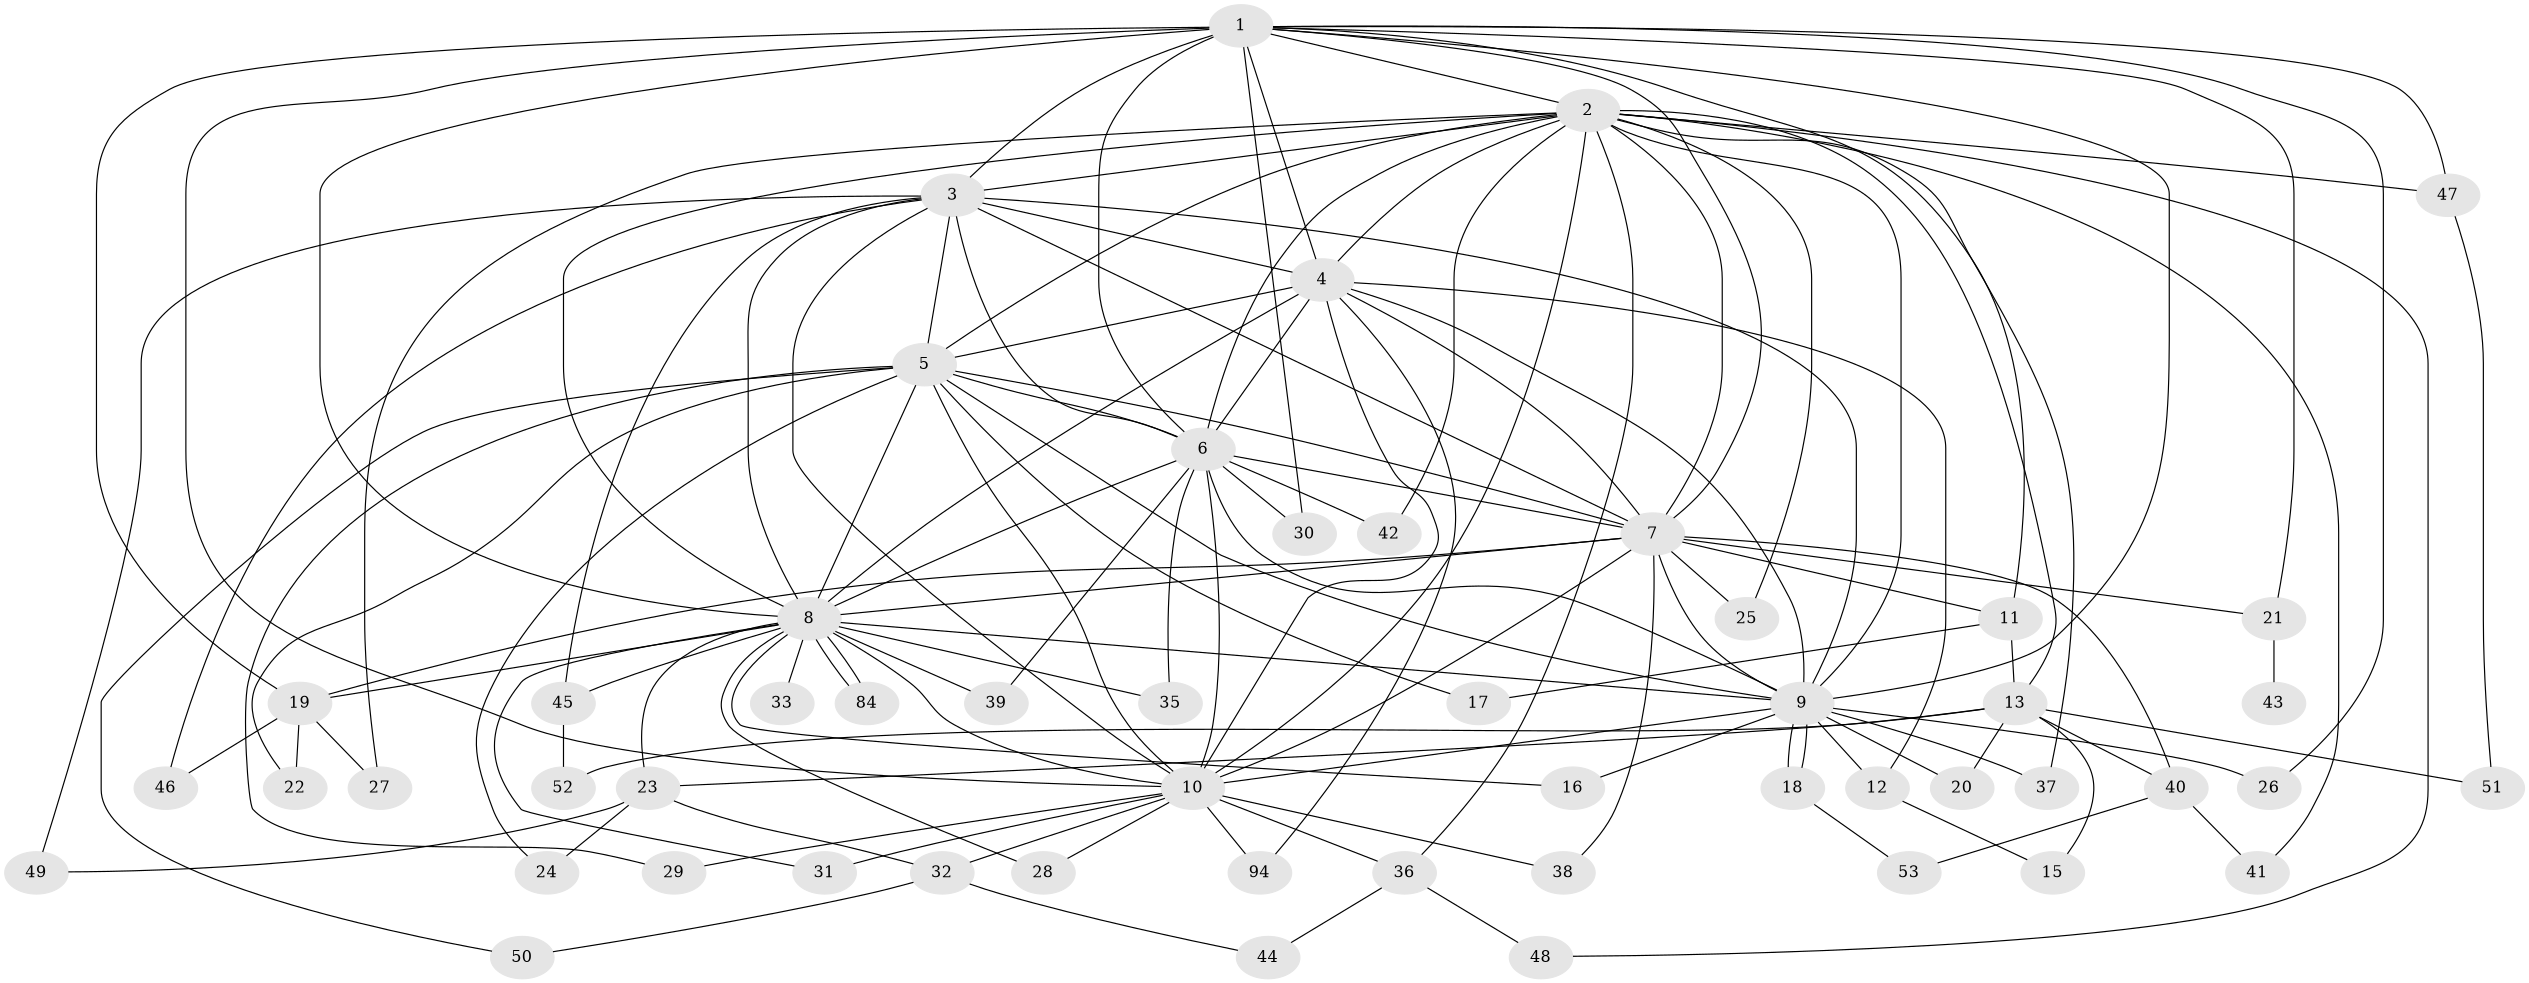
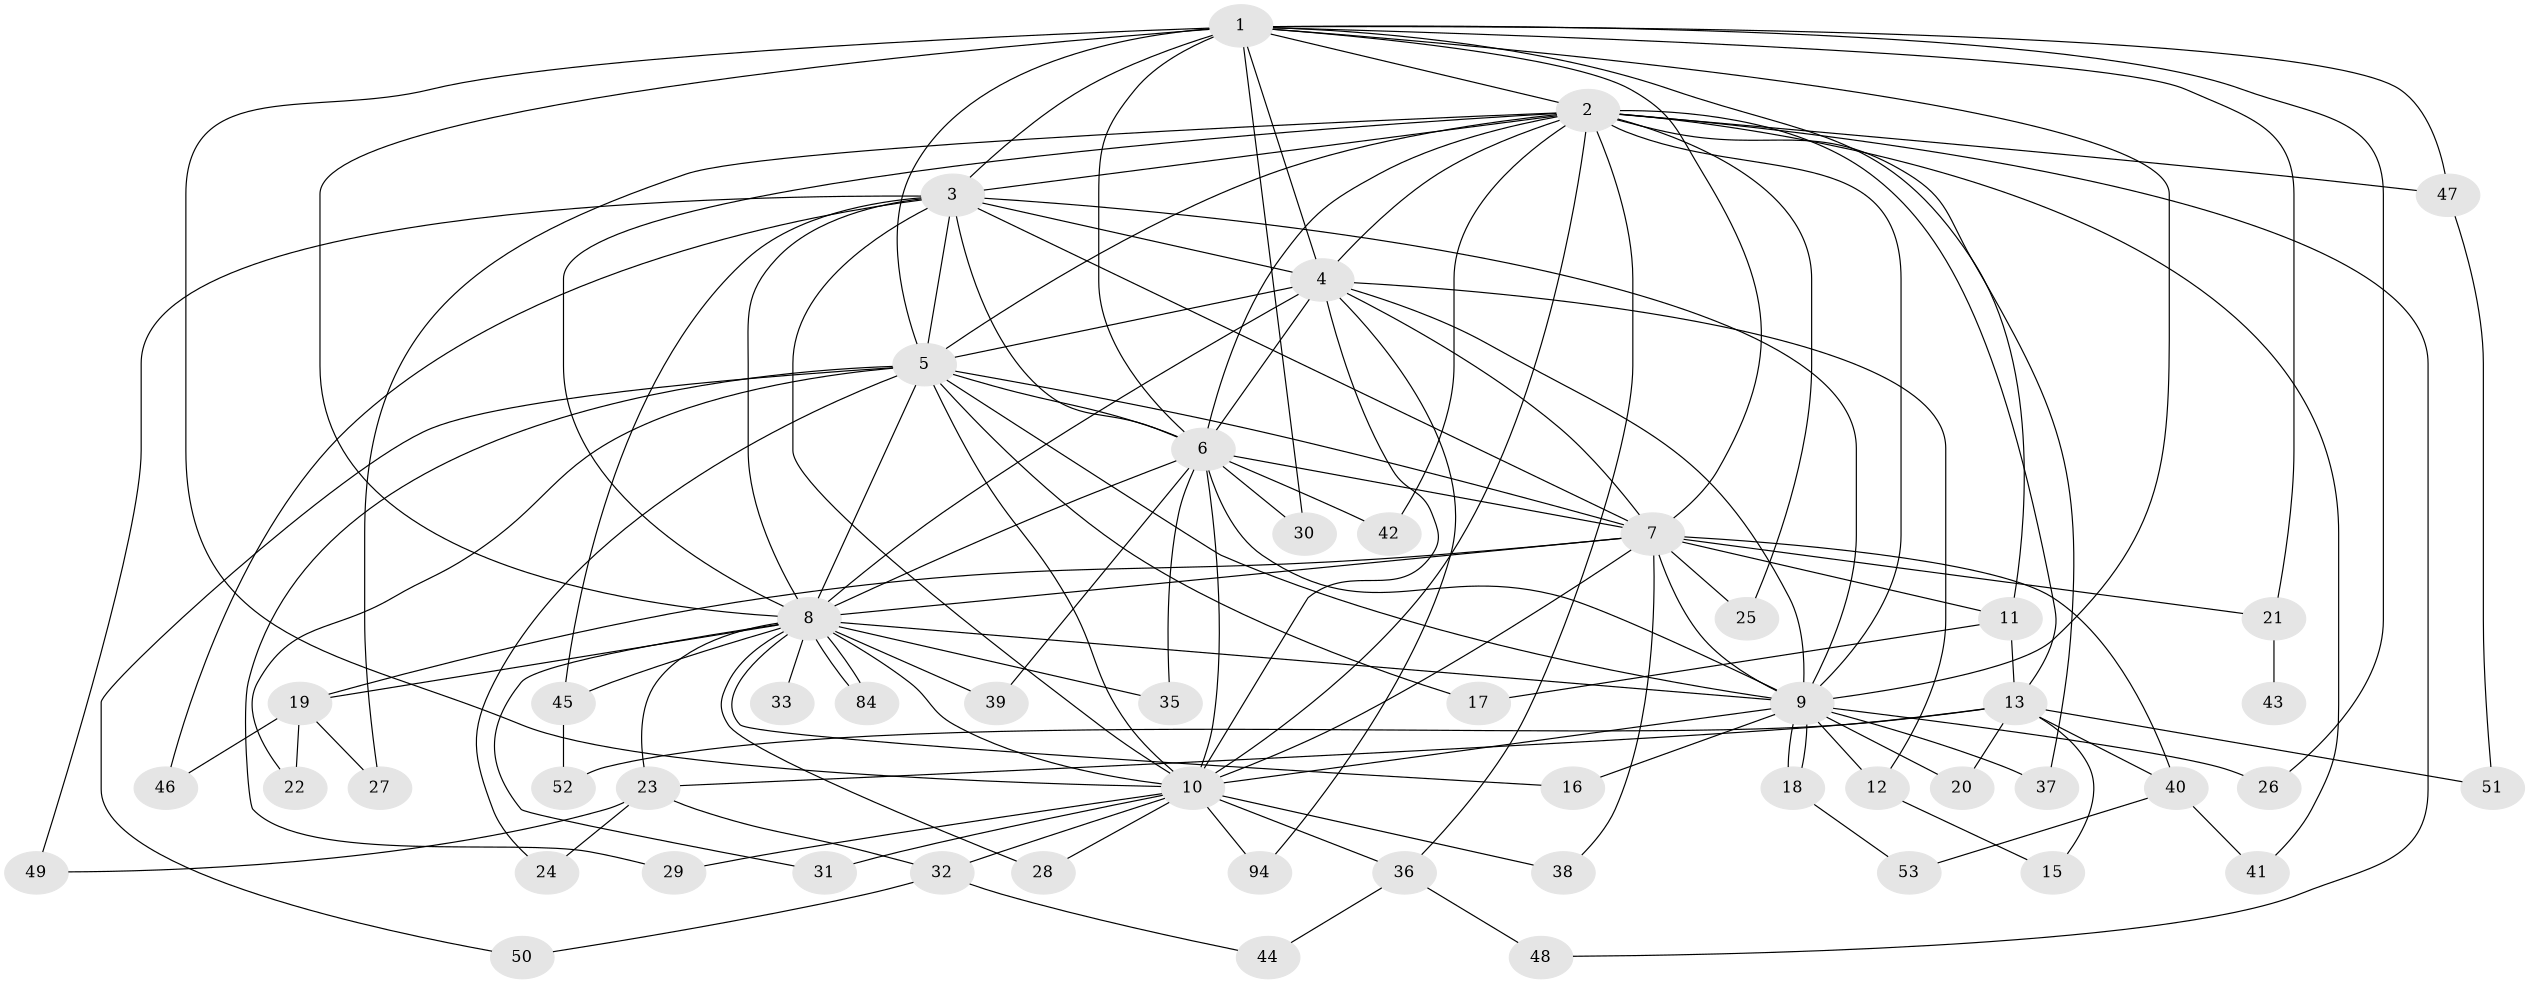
(336, 59) -> (966, 109)
(1722, 304) -> none
